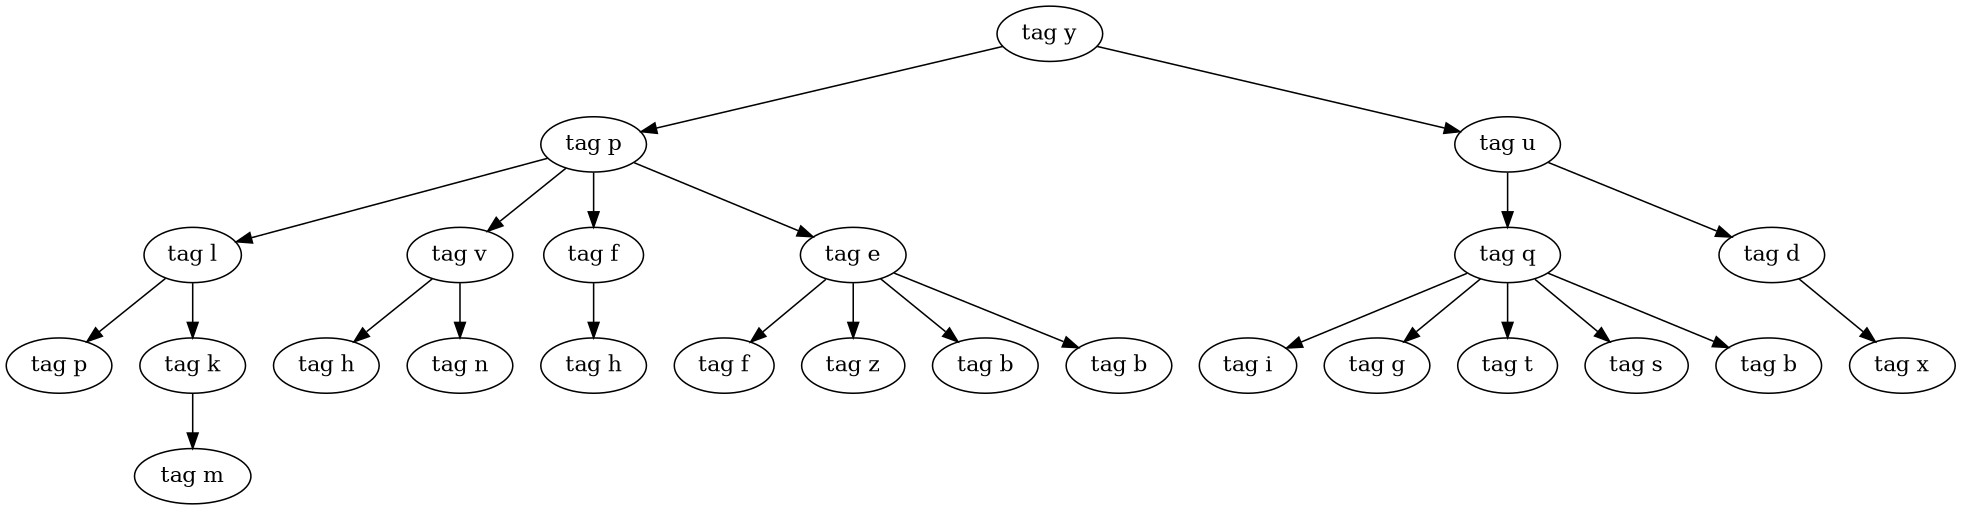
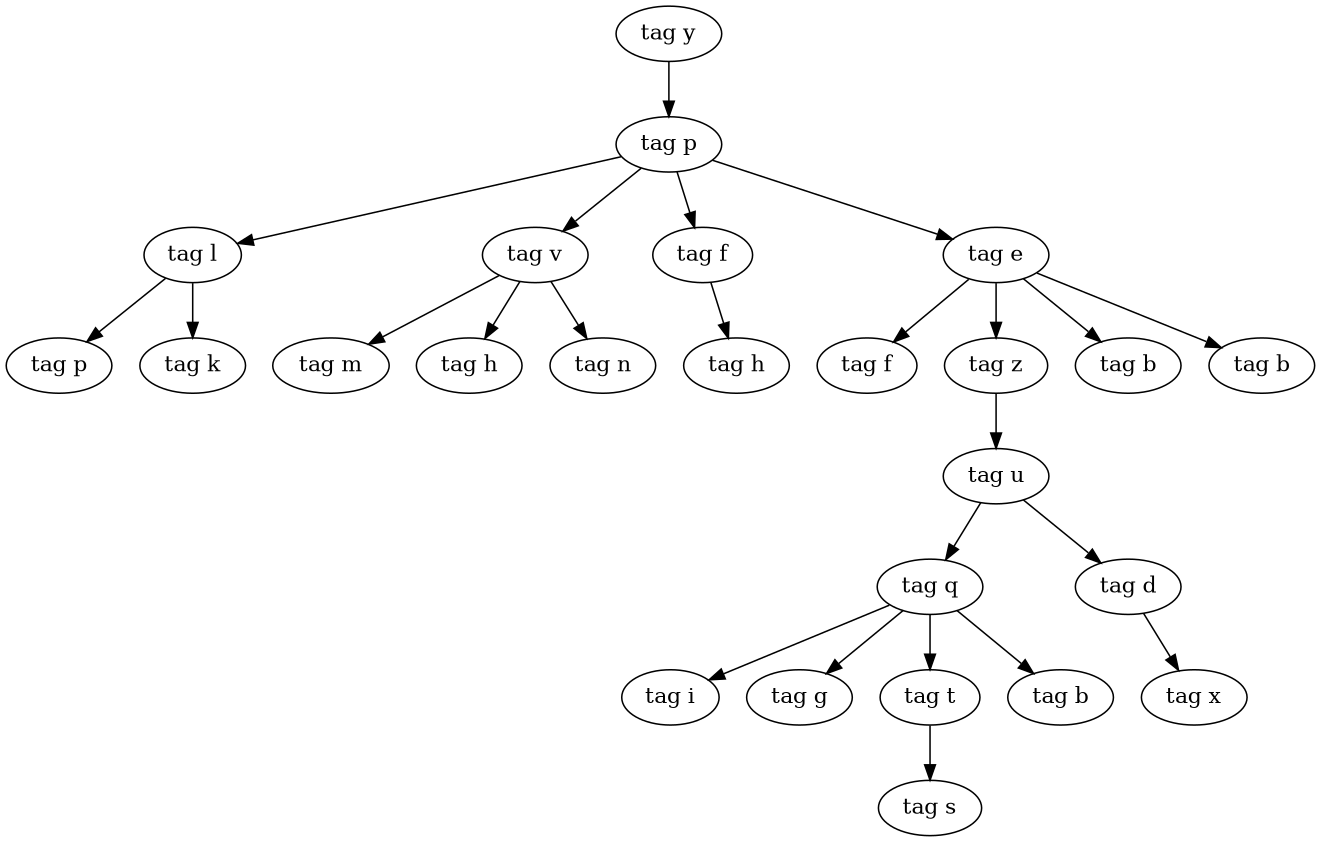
(1271, 87) -> (996, 413)
(1566, 305) -> (930, 745)
(193, 413) -> (441, 306)
